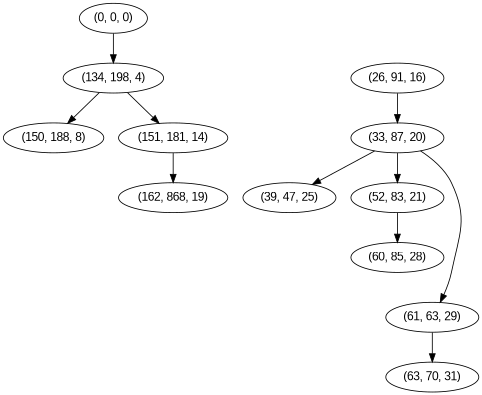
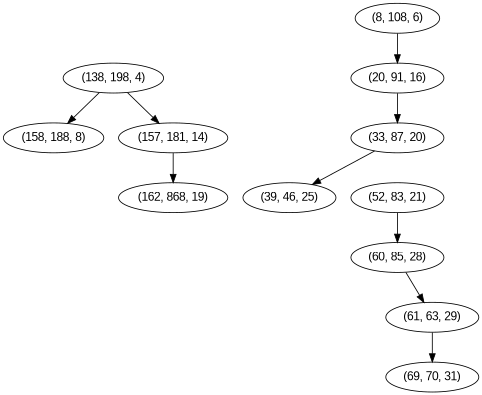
(113, 18) -> none
none -> (397, 18)
(113, 78) -> (113, 78)
(397, 78) -> (397, 78)
(54, 138) -> (54, 138)
(173, 138) -> (173, 138)
(397, 164) -> none
(289, 198) -> (289, 198)
(461, 217) -> (413, 284)
(432, 377) -> (432, 377)
